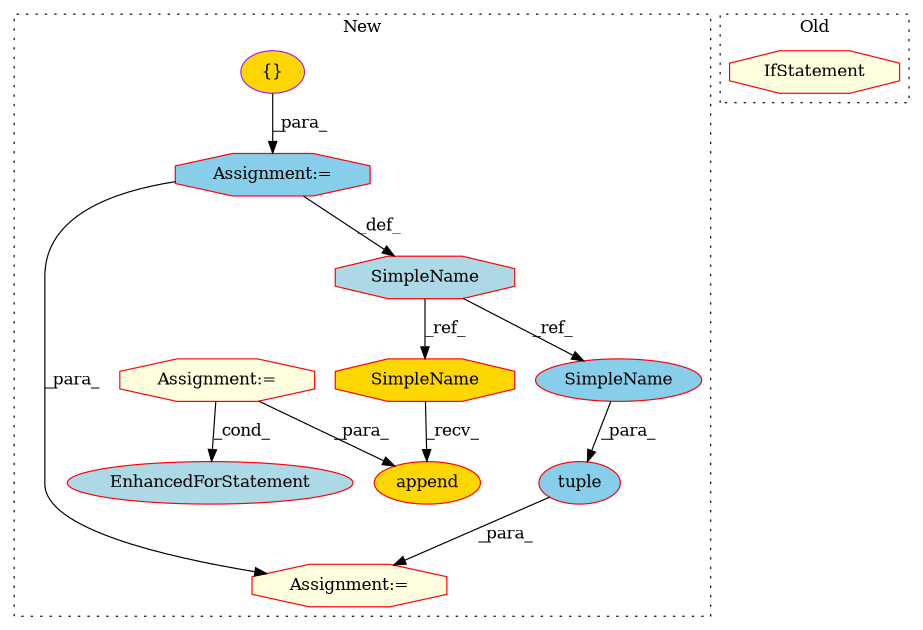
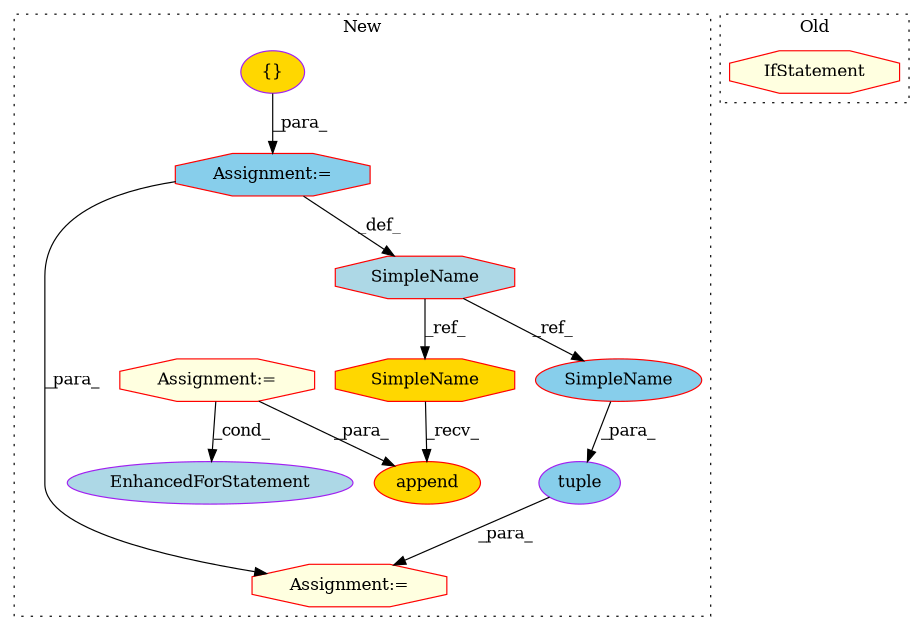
(210, 483) -> (210, 483)
(580, 483) -> (580, 483)
